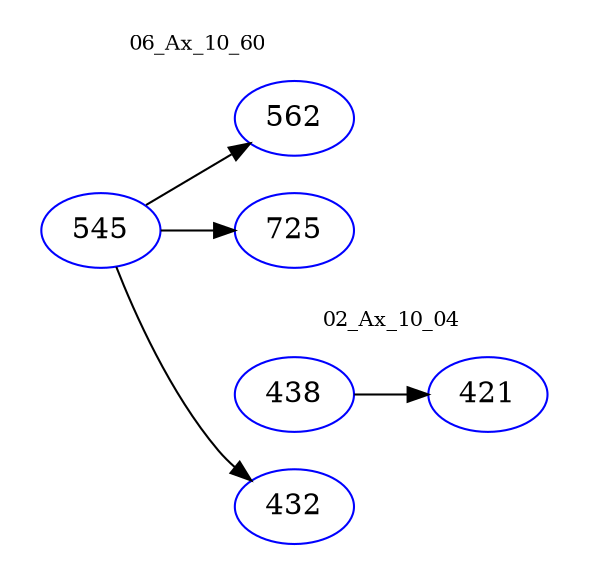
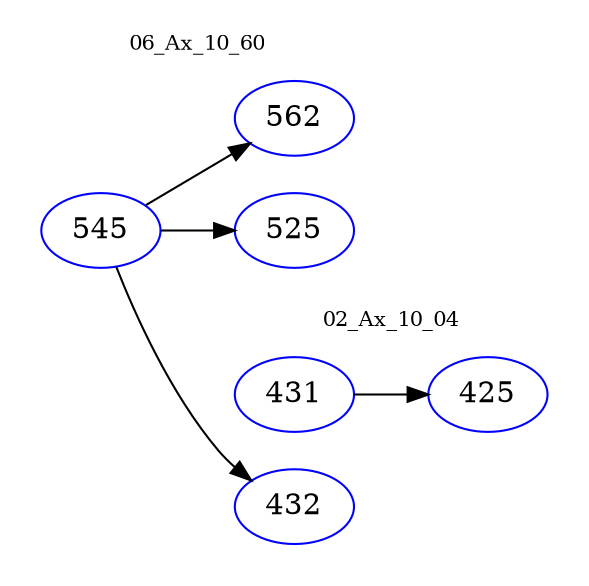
(294, 230) -> (294, 230)
(294, 395) -> (294, 395)
(488, 395) -> (488, 395)
